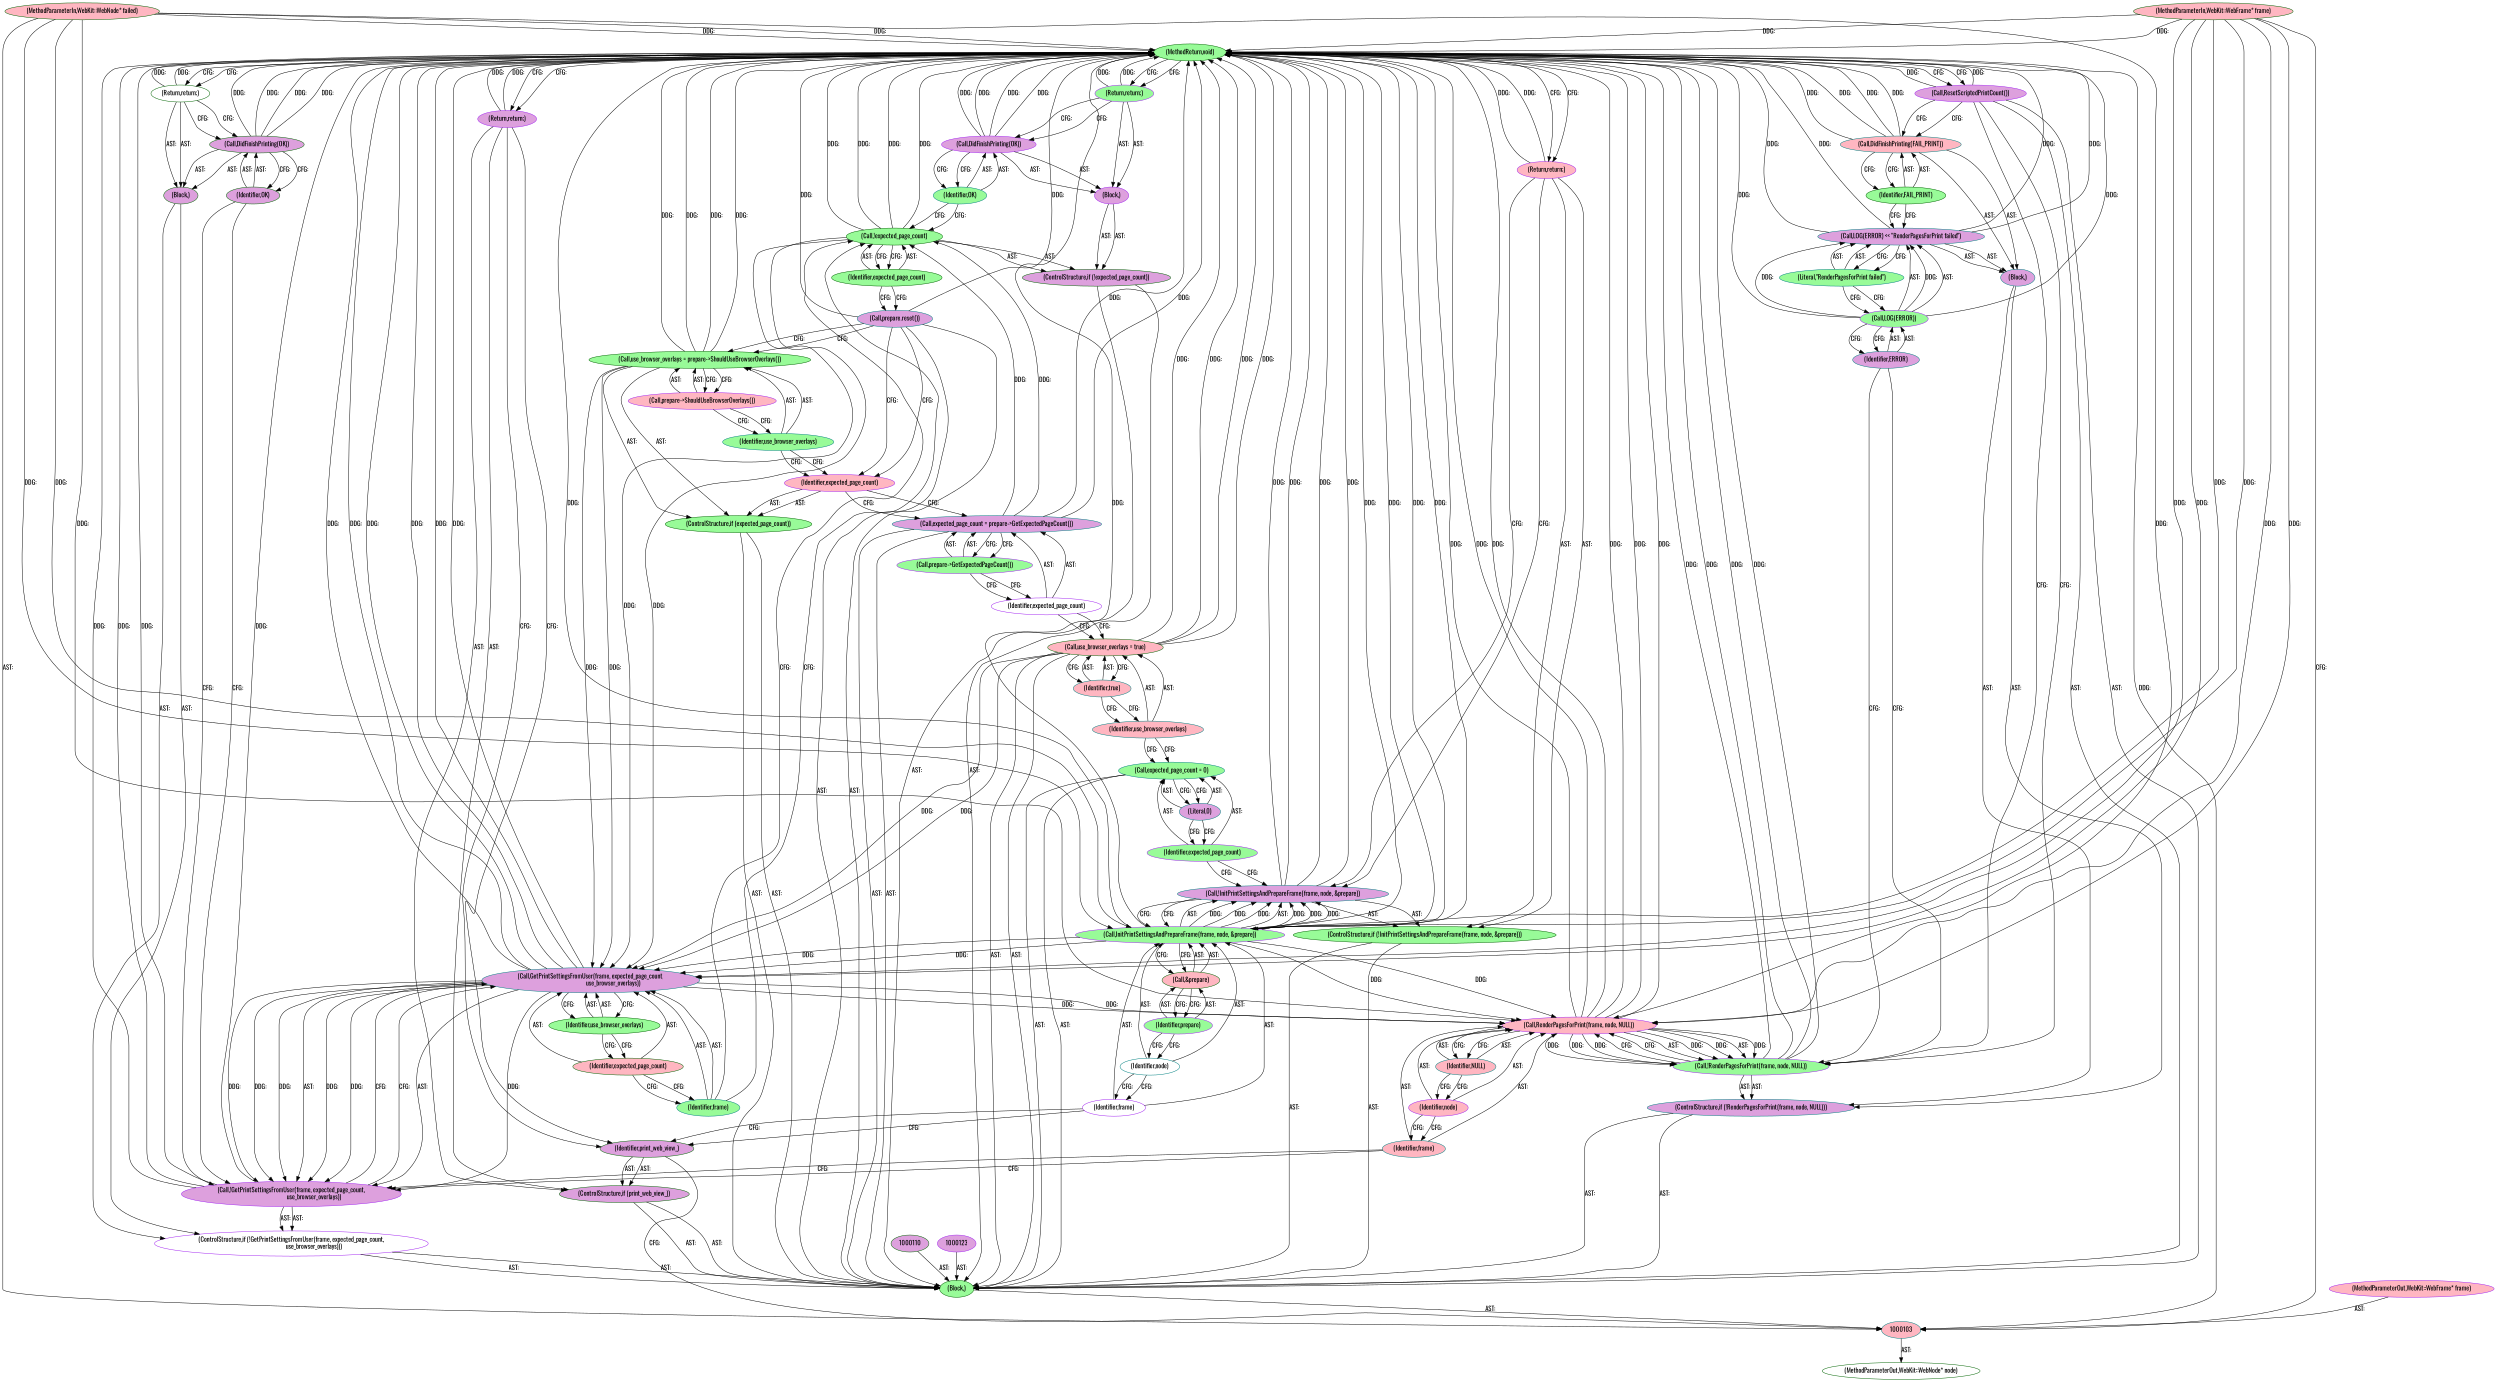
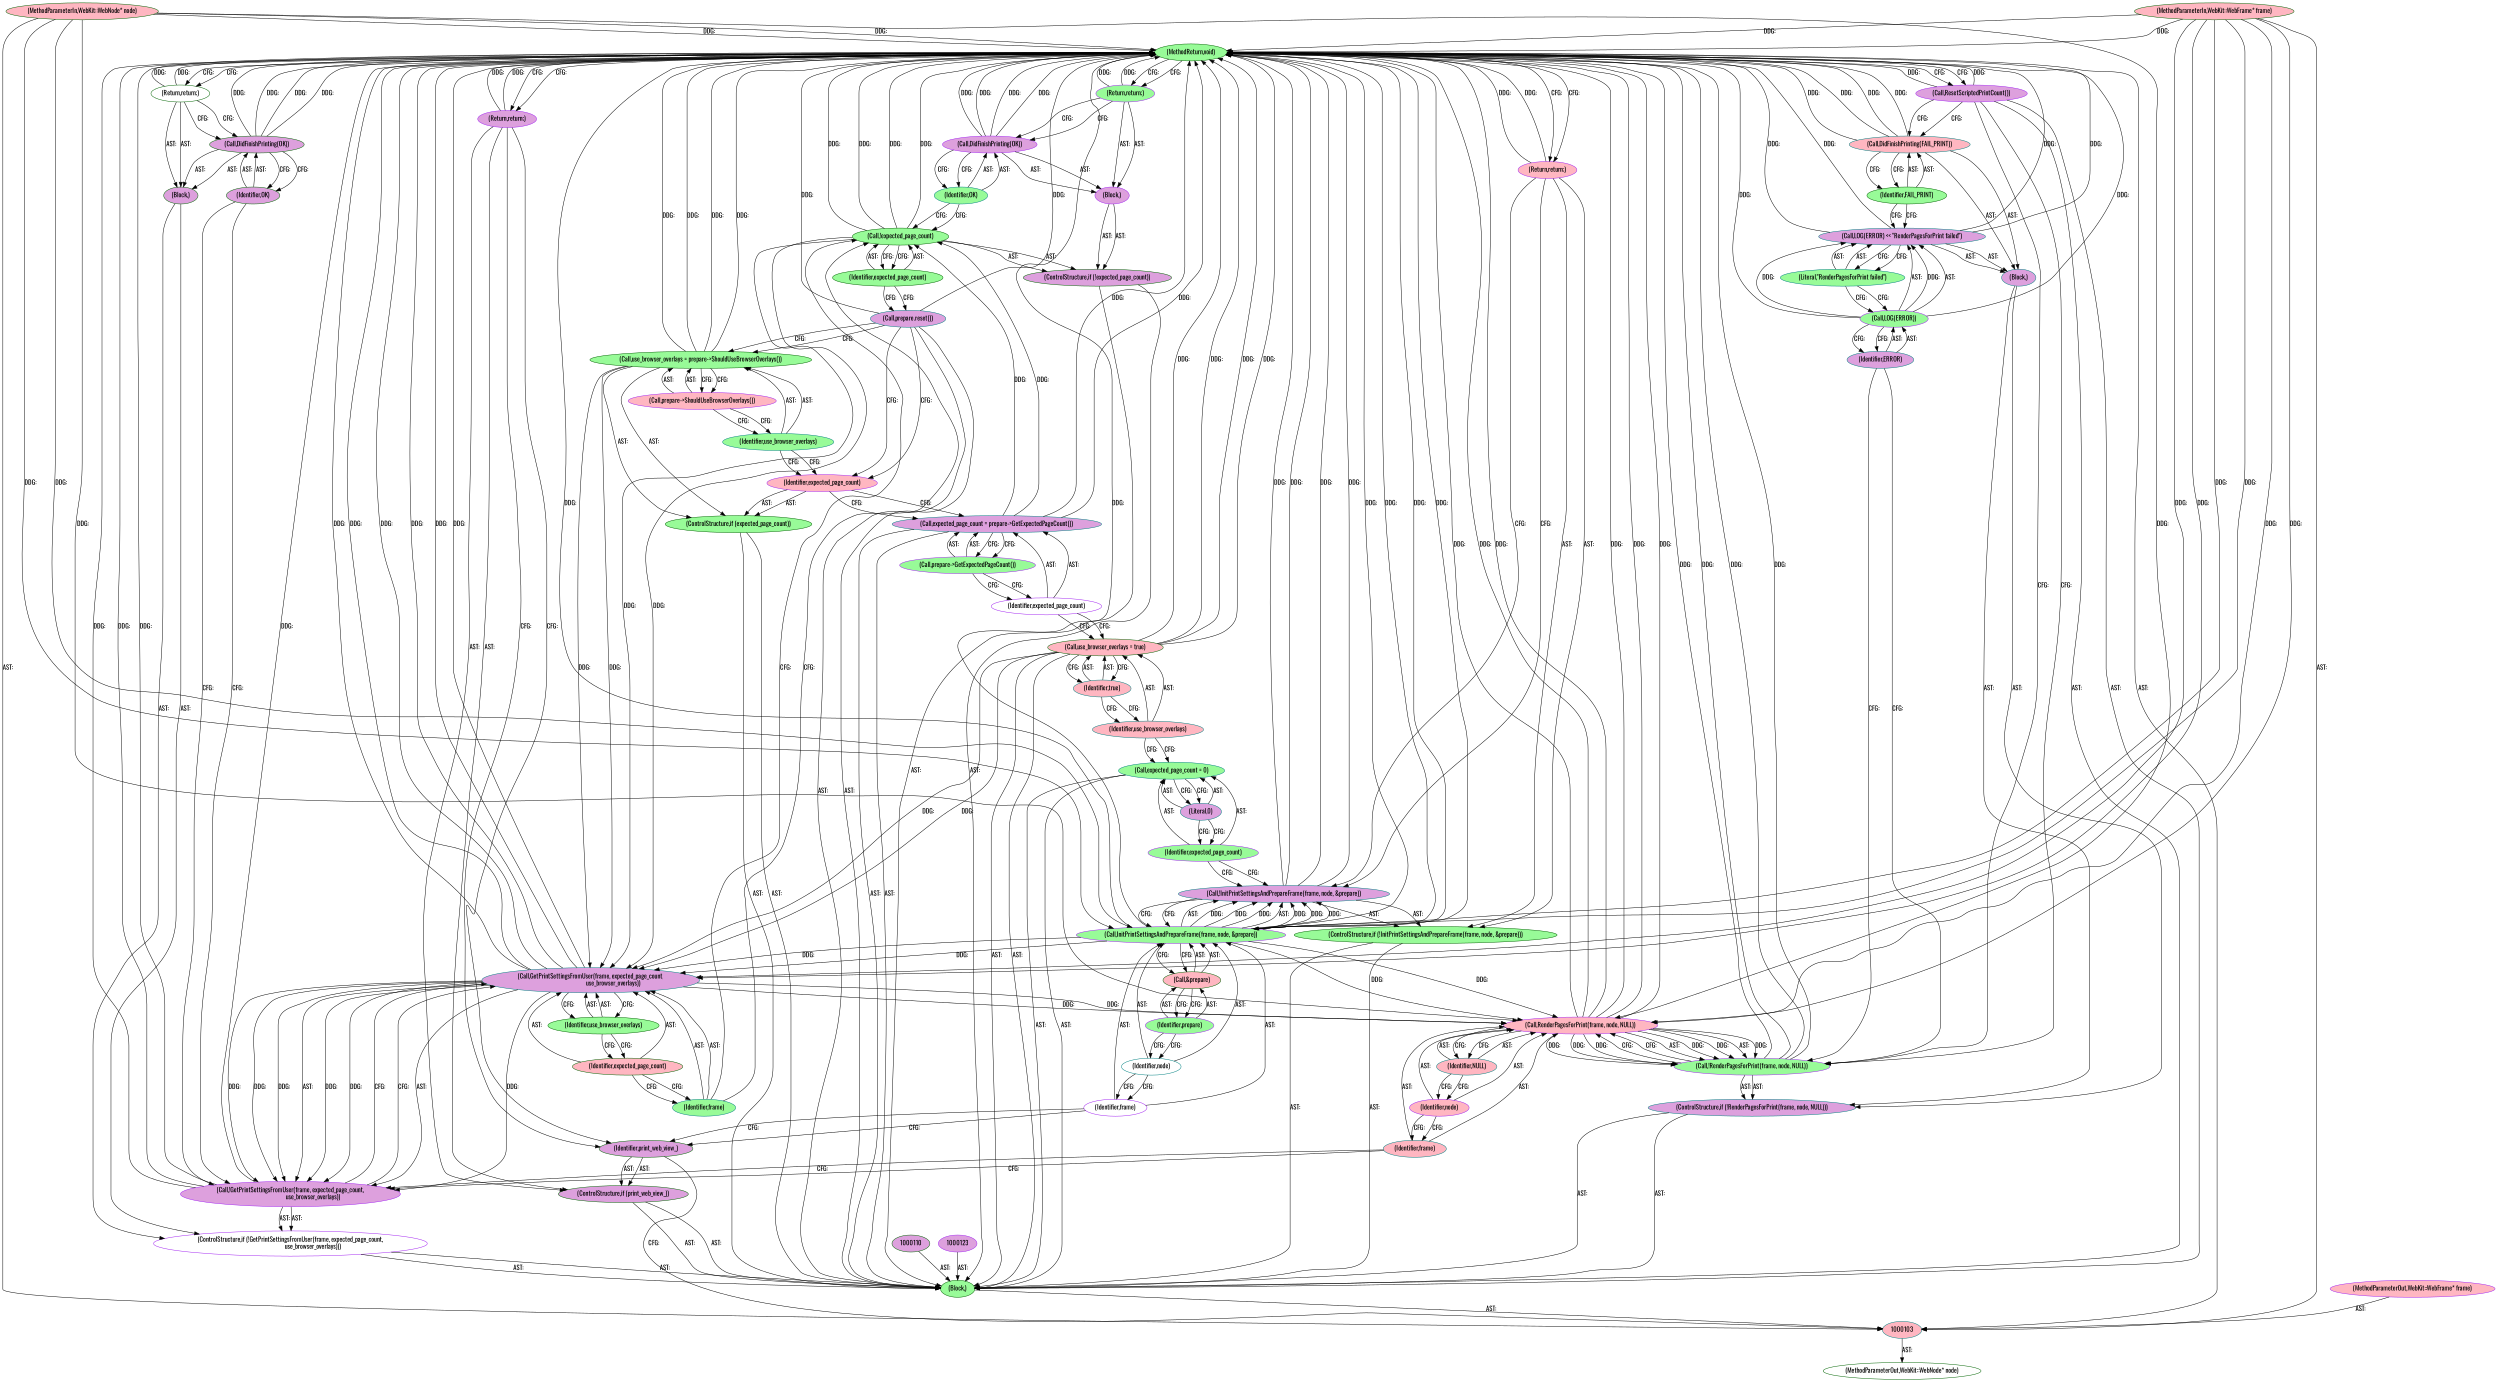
(82, 11) -> (82, 11)
(2322, 668) -> (2323, 668)
(2146, 688) -> (2144, 688)
